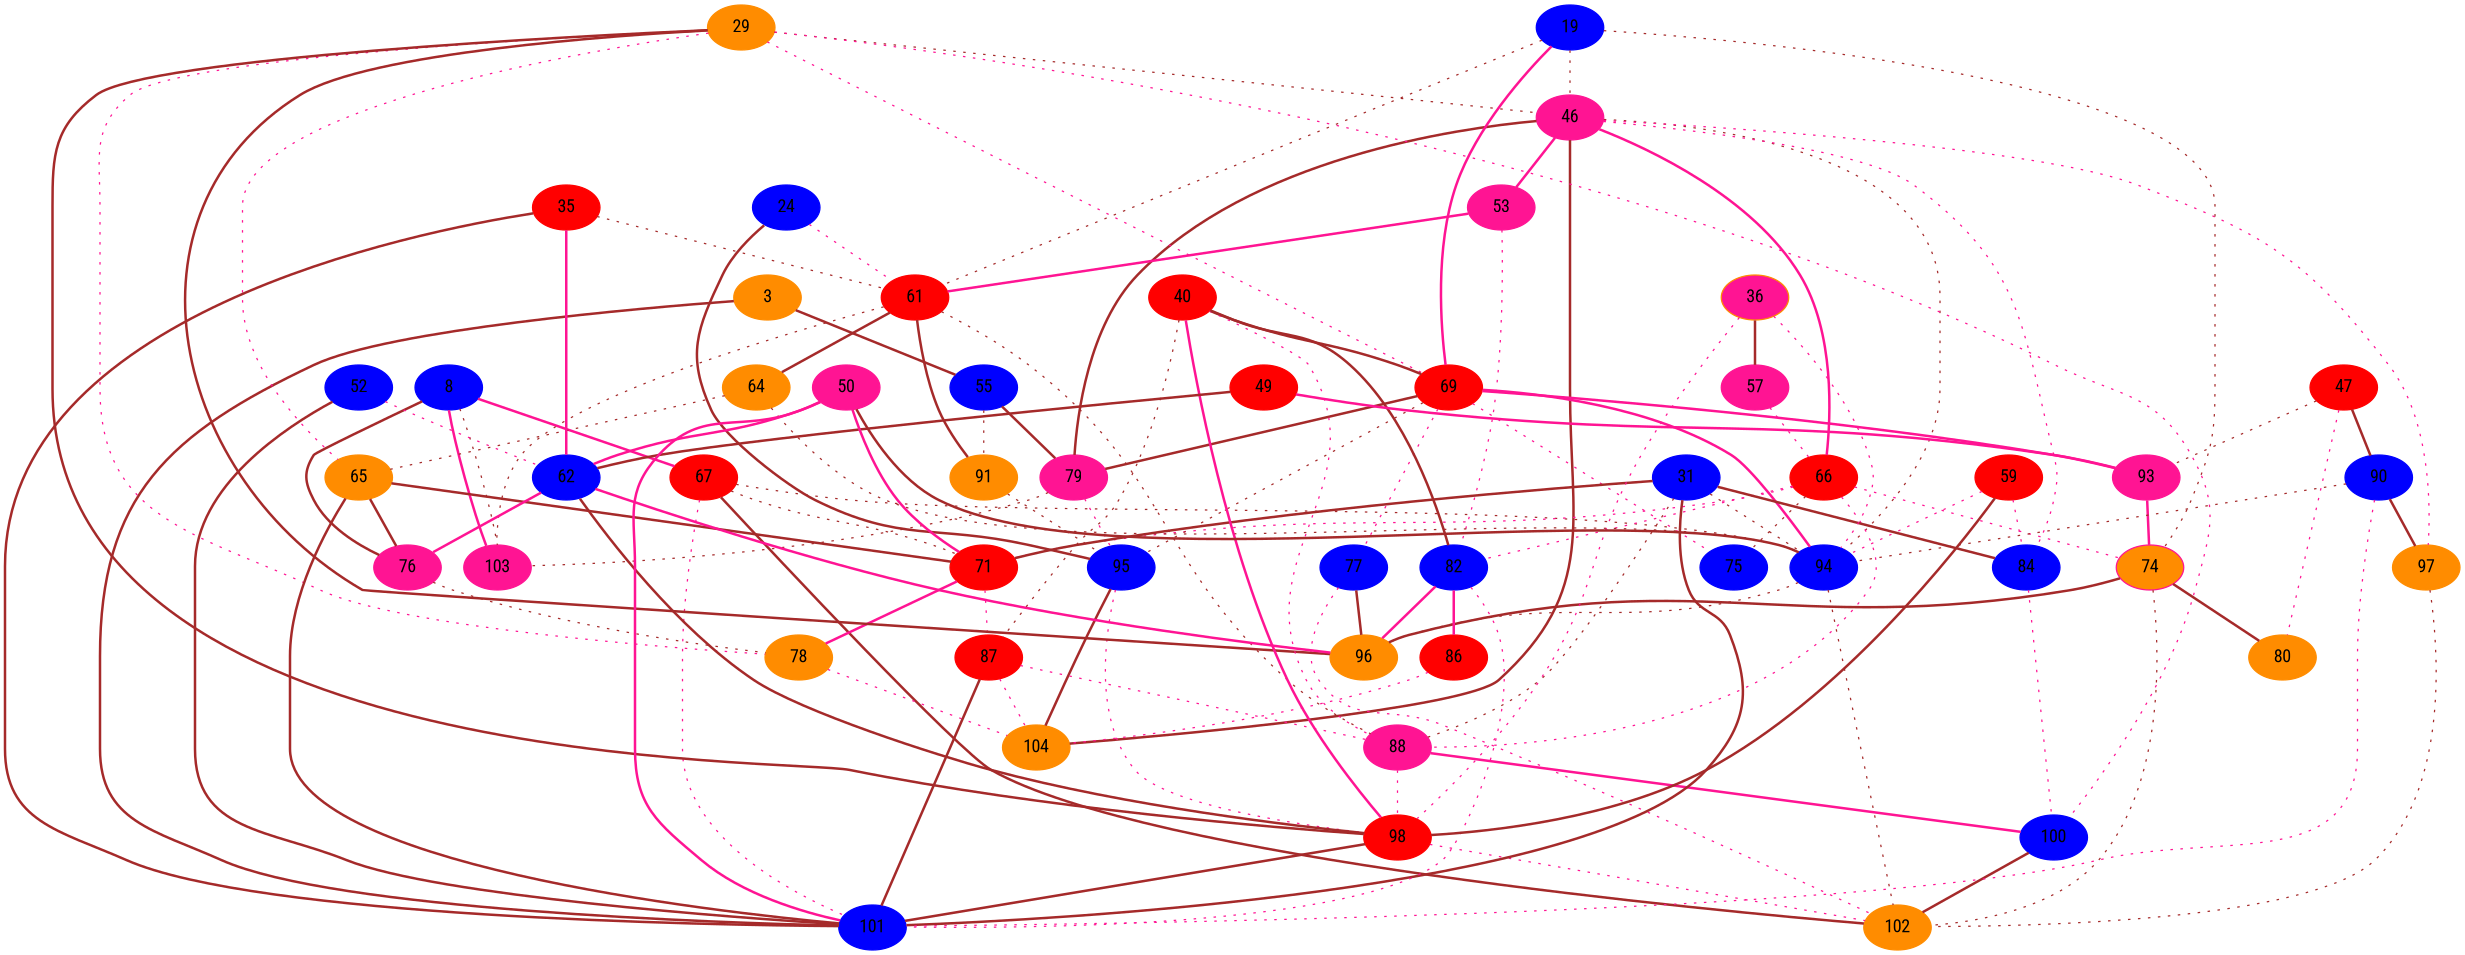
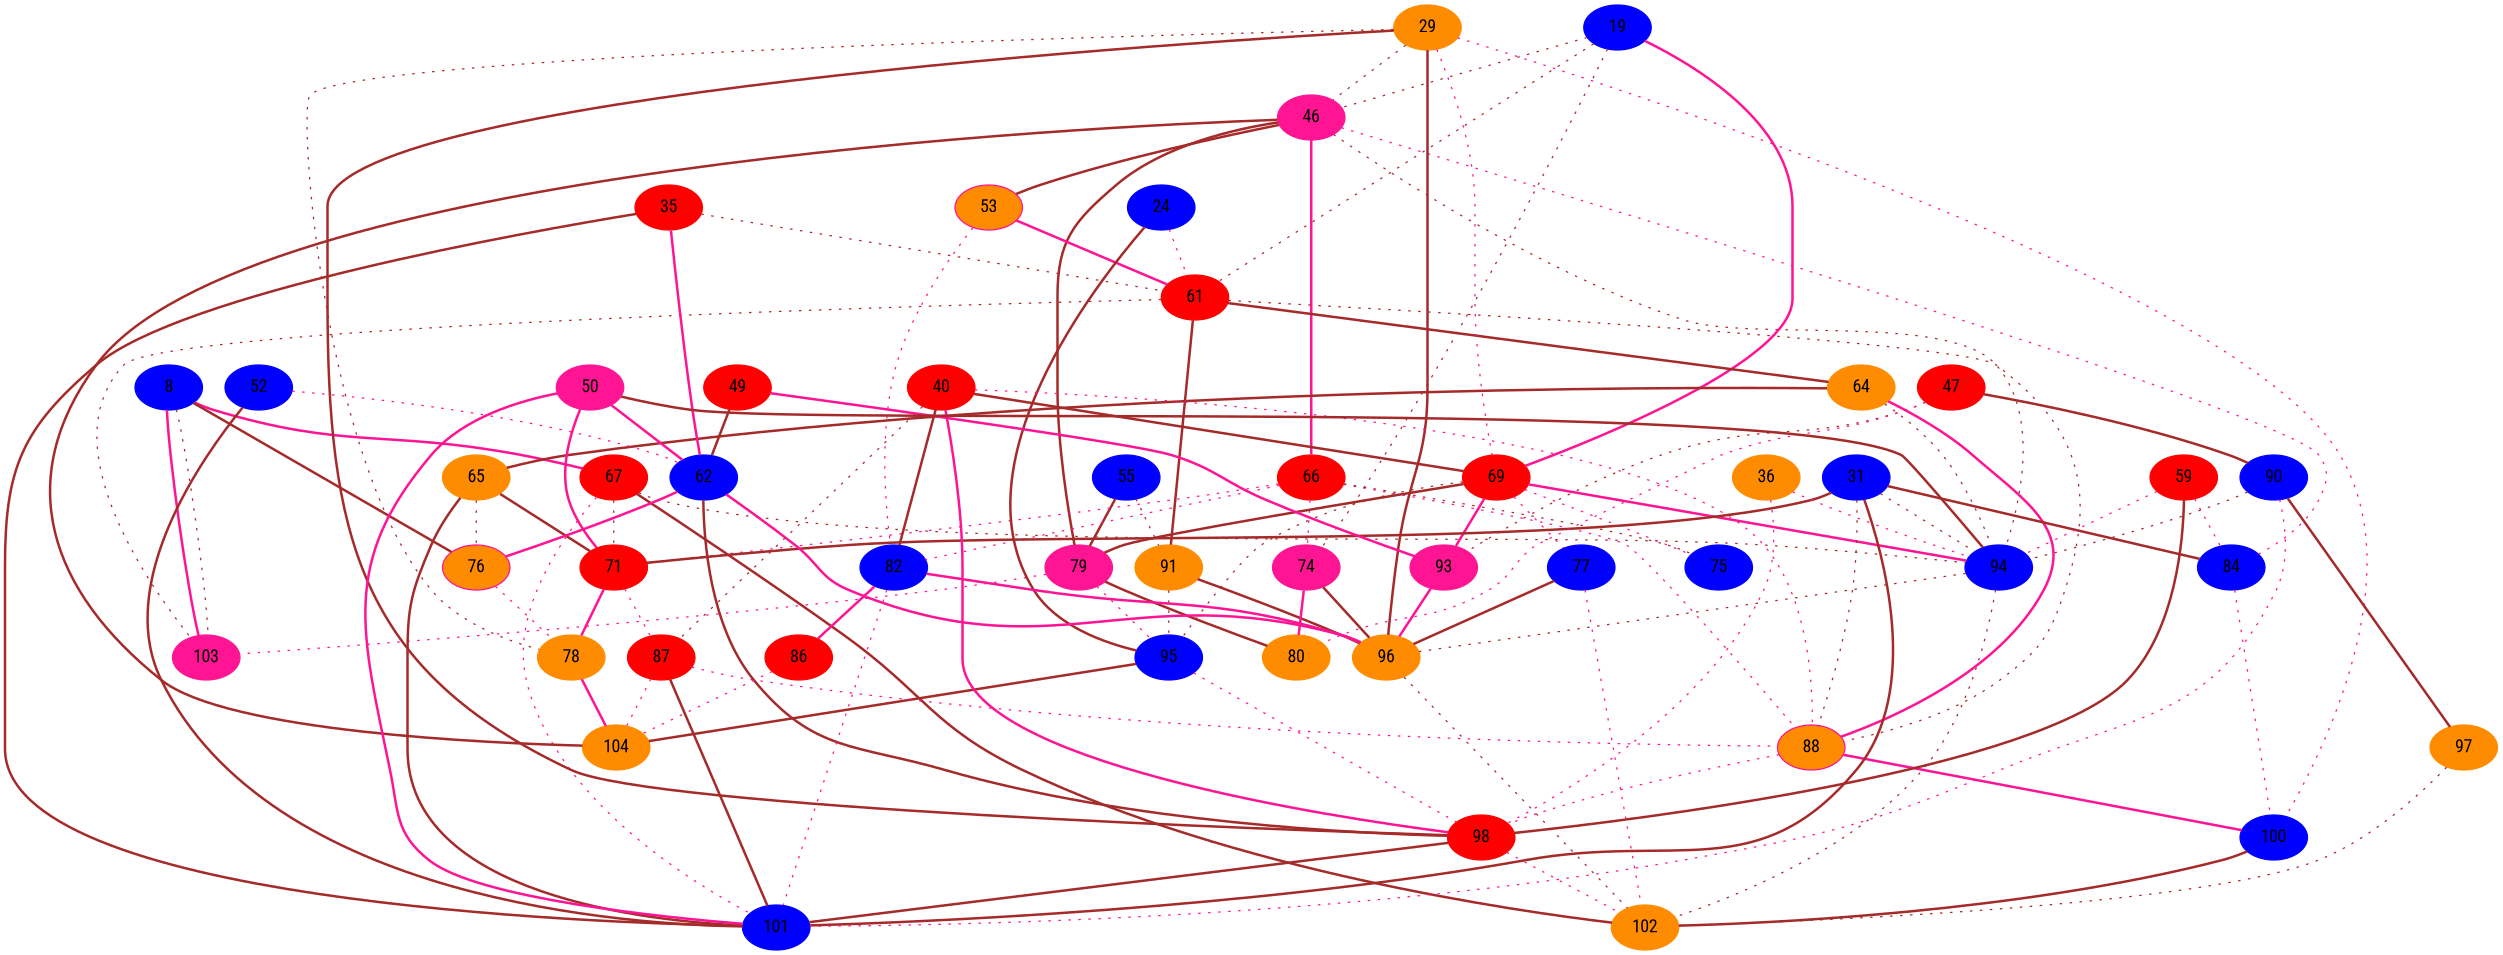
(322, 130) -> none
(1536, 162) -> (1146, 155)
(2120, 180) -> none
(1501, 208) -> (989, 208)
(768, 298) -> none
(1755, 298) -> (1766, 478)
(100, 332) -> (529, 64)
(1755, 388) -> none
(591, 425) -> (1264, 398)
(383, 523) -> (476, 523)
(2148, 524) -> (1418, 608)
(753, 551) -> (664, 619)
(408, 568) -> (476, 568)
(2150, 568) -> (1306, 568)
none -> (2046, 584)
none -> (1279, 610)
(2216, 612) -> (1302, 610)
none -> (1210, 625)
(597, 626) -> (522, 611)
(900, 696) -> (594, 703)
(1398, 748) -> (1811, 748)
(2125, 819) -> (1516, 793)
